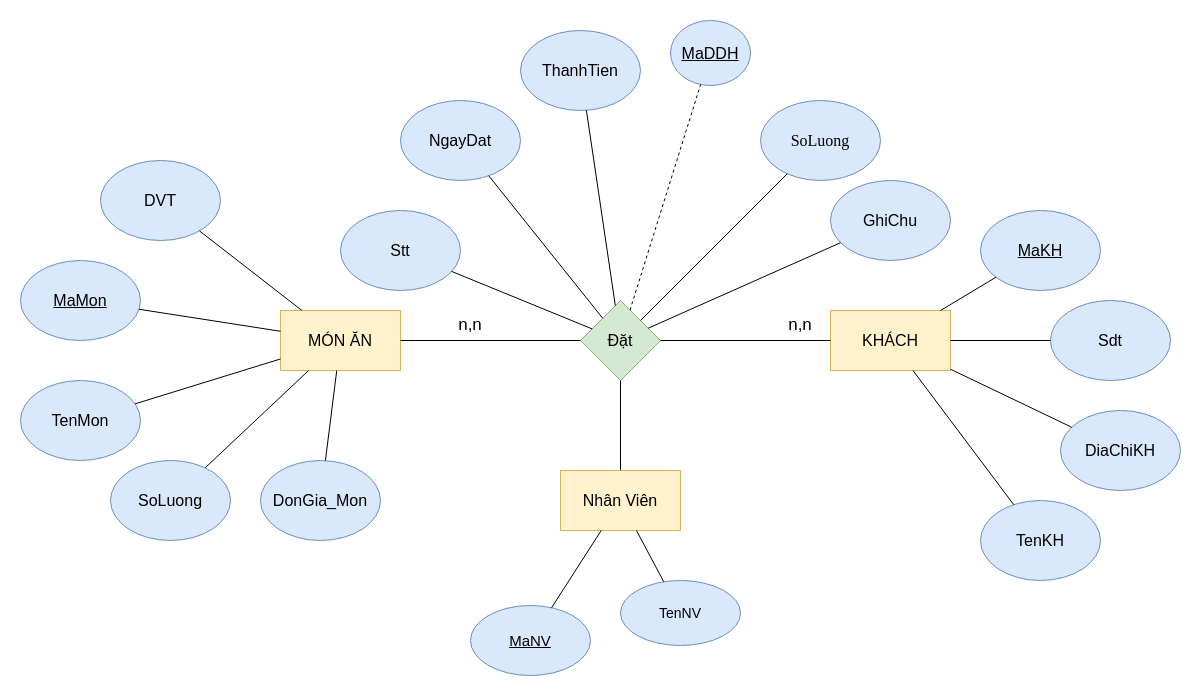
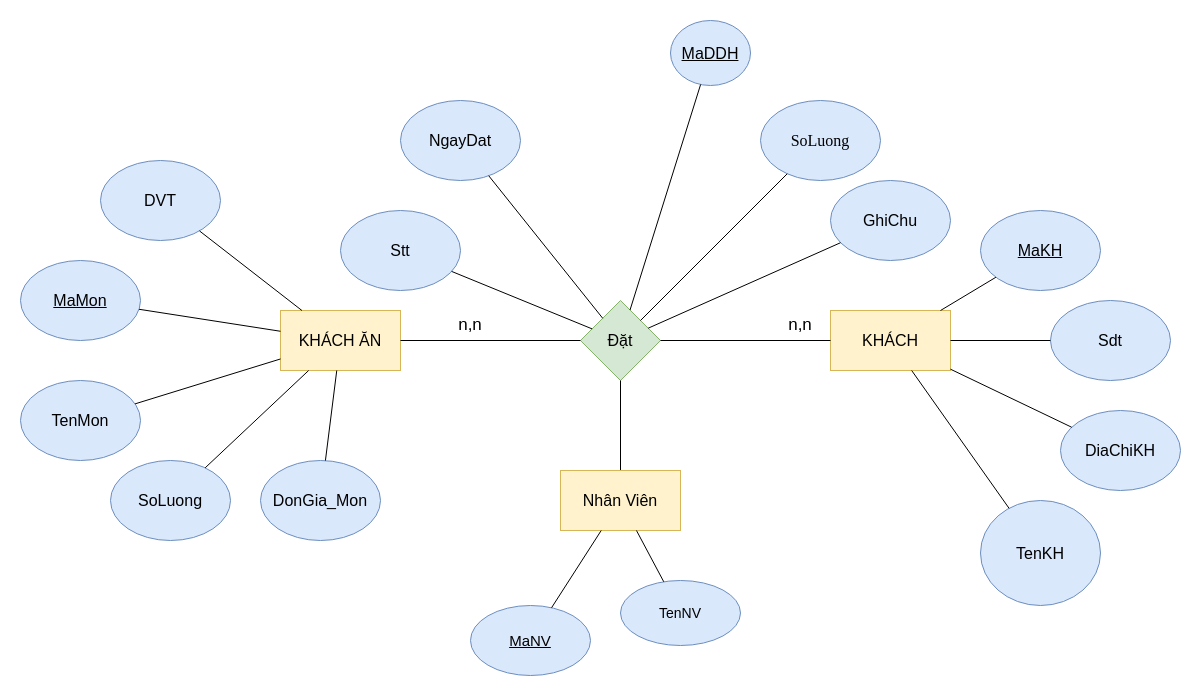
(581, 71) -> none
(665, 197) -> (665, 197)
(601, 208) -> none
(341, 341) -> (341, 341)
(1041, 541) -> (1041, 553)
